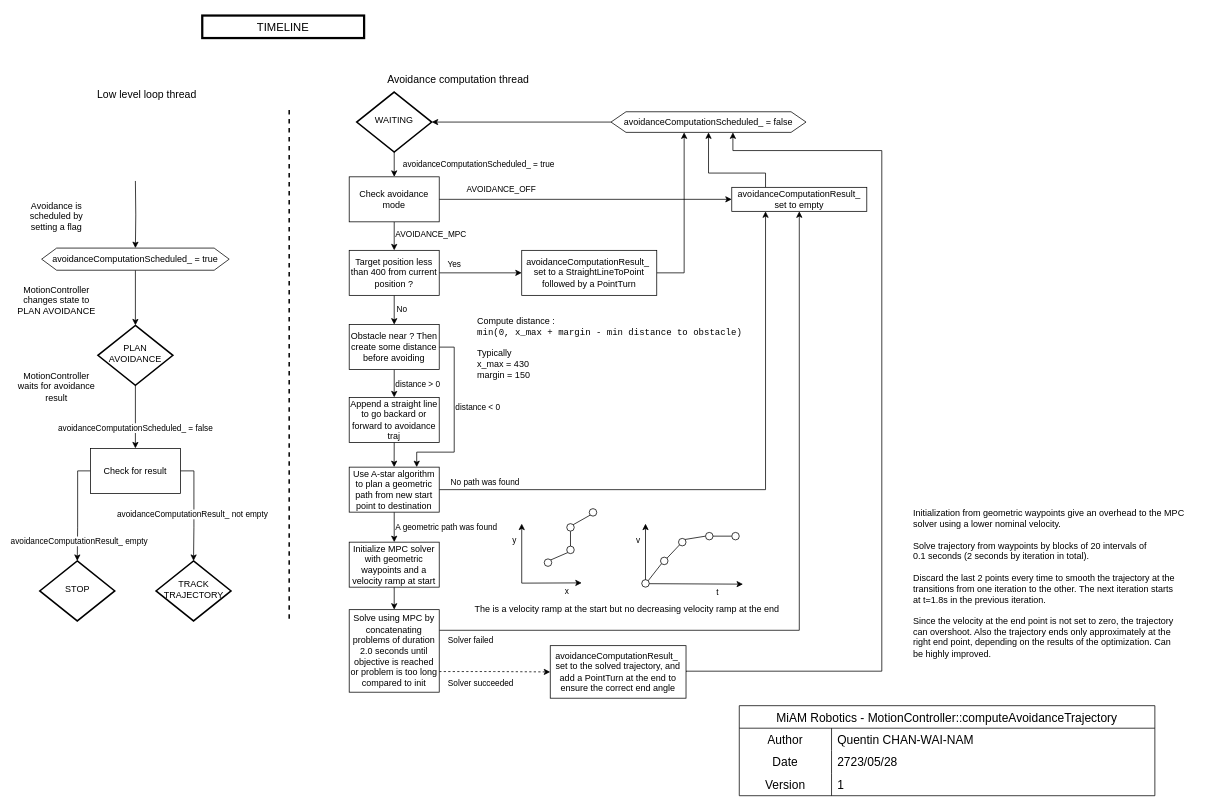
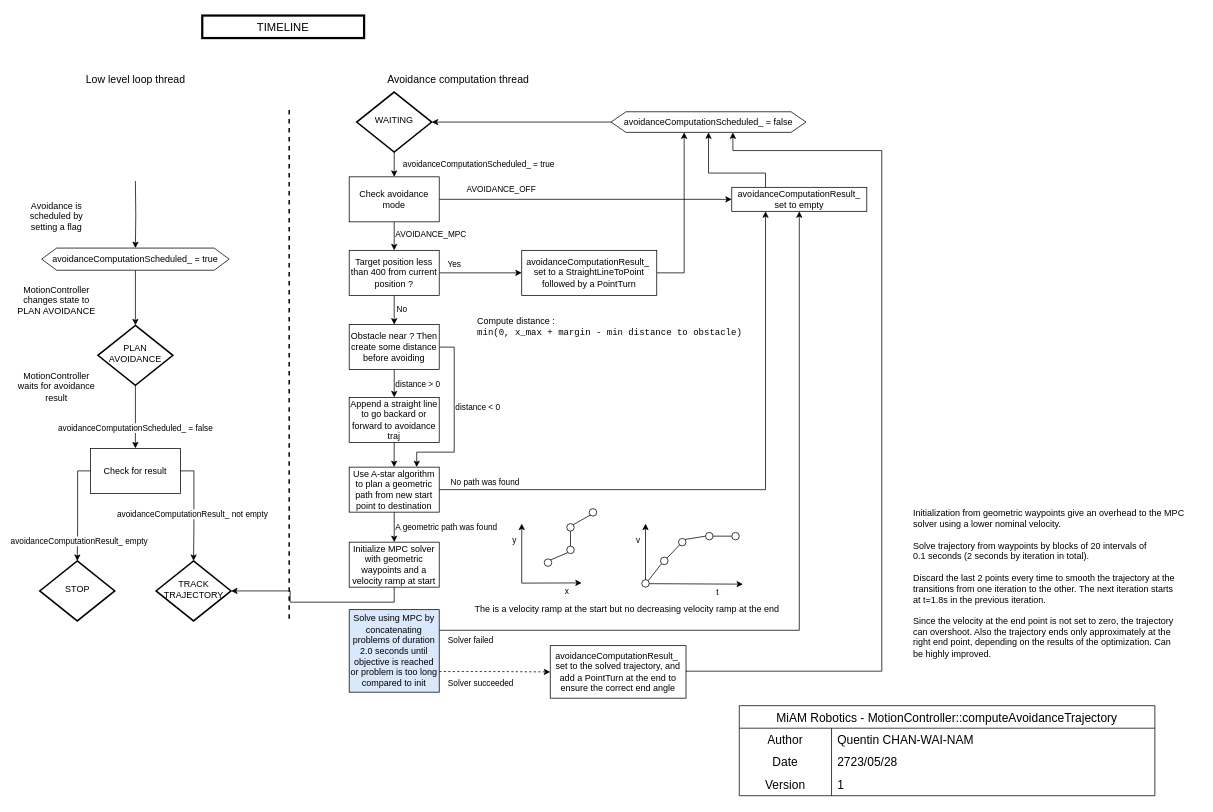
(147, 94) -> (135, 79)
(509, 364) -> none
(394, 603) -> (392, 602)
(394, 651) -> (394, 651)
